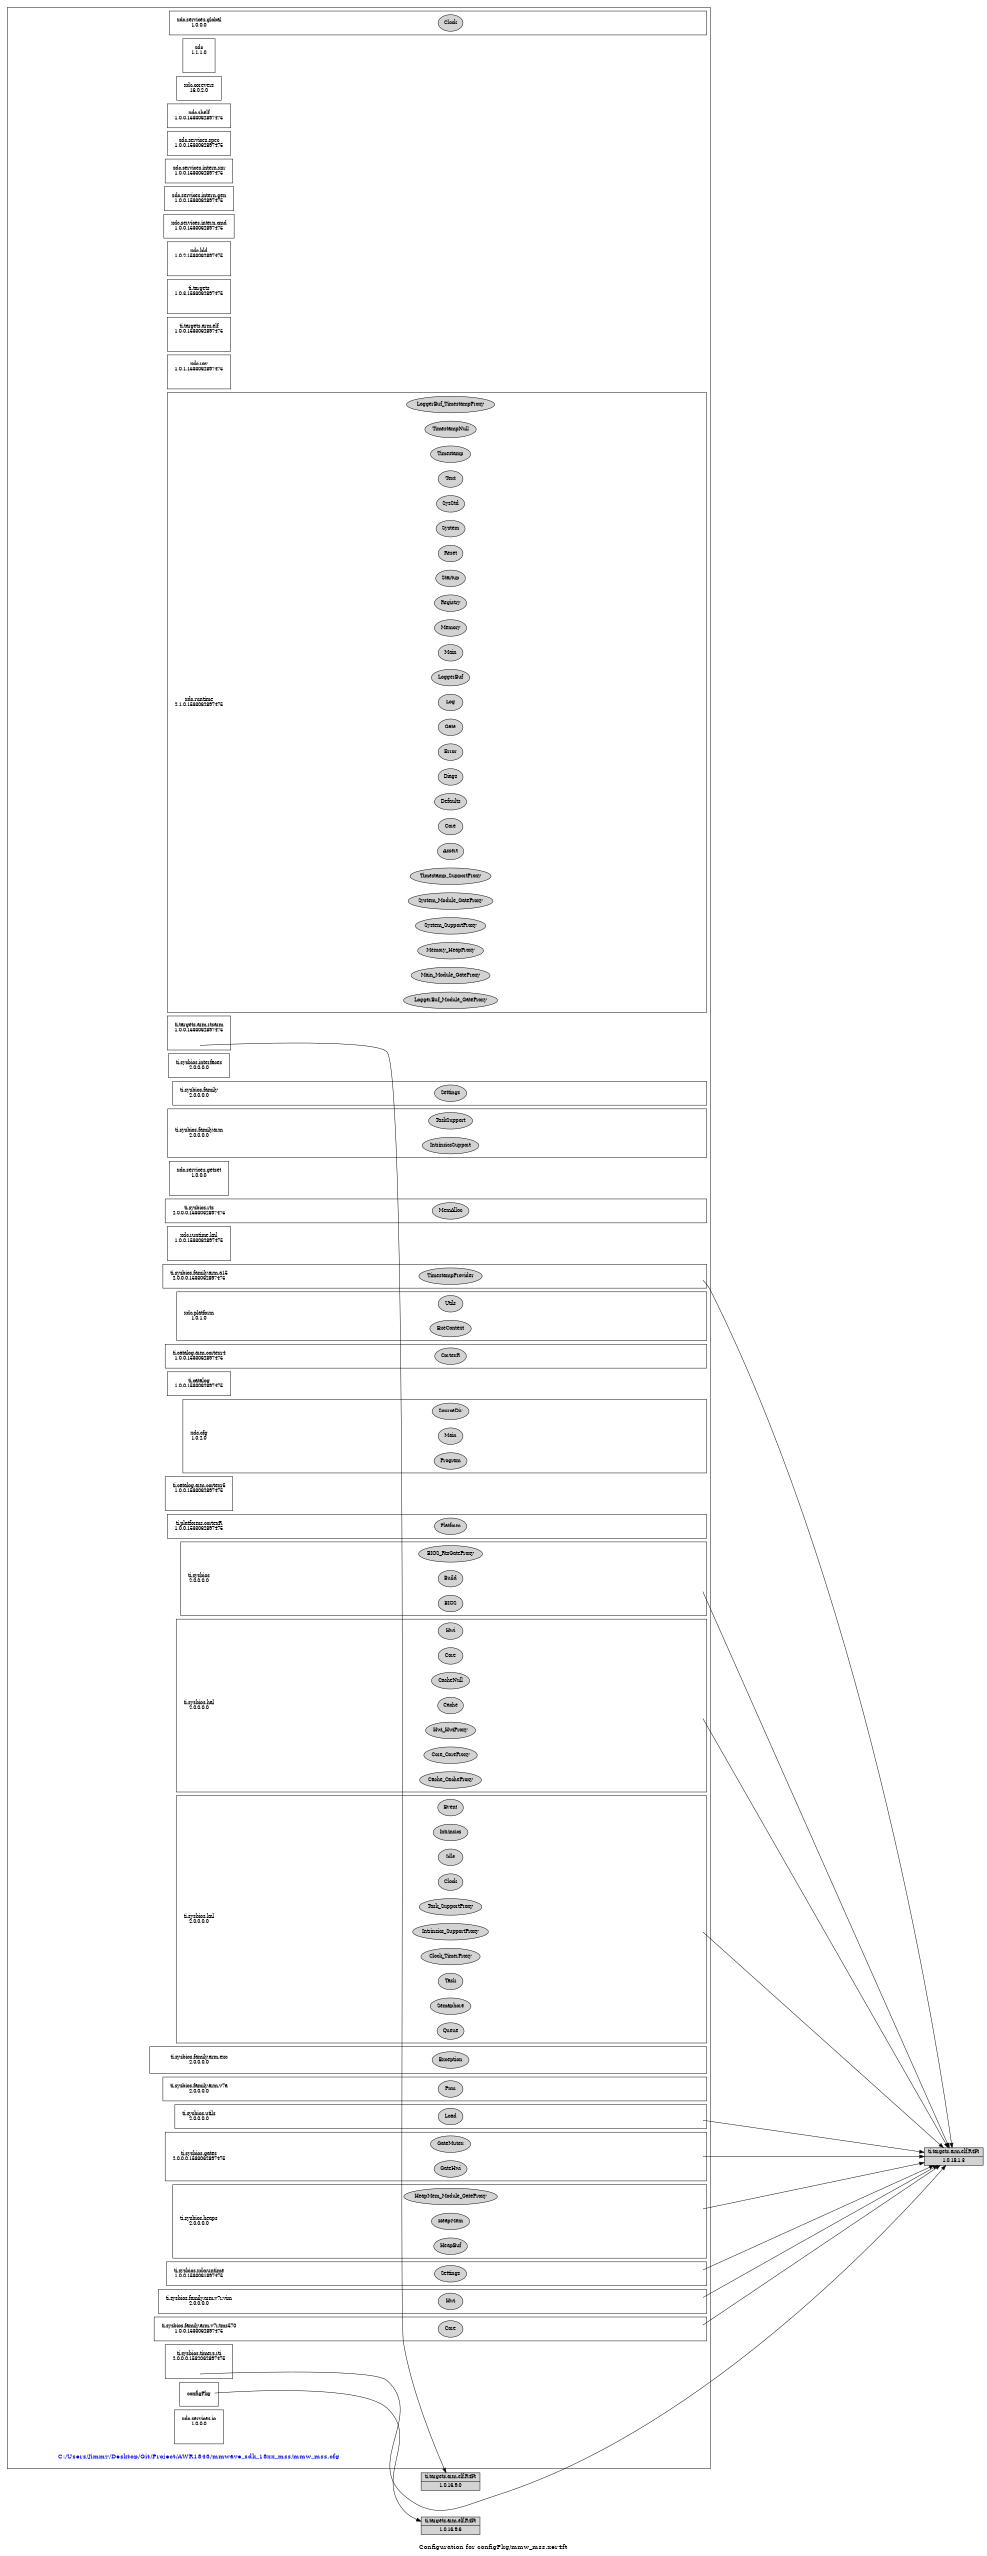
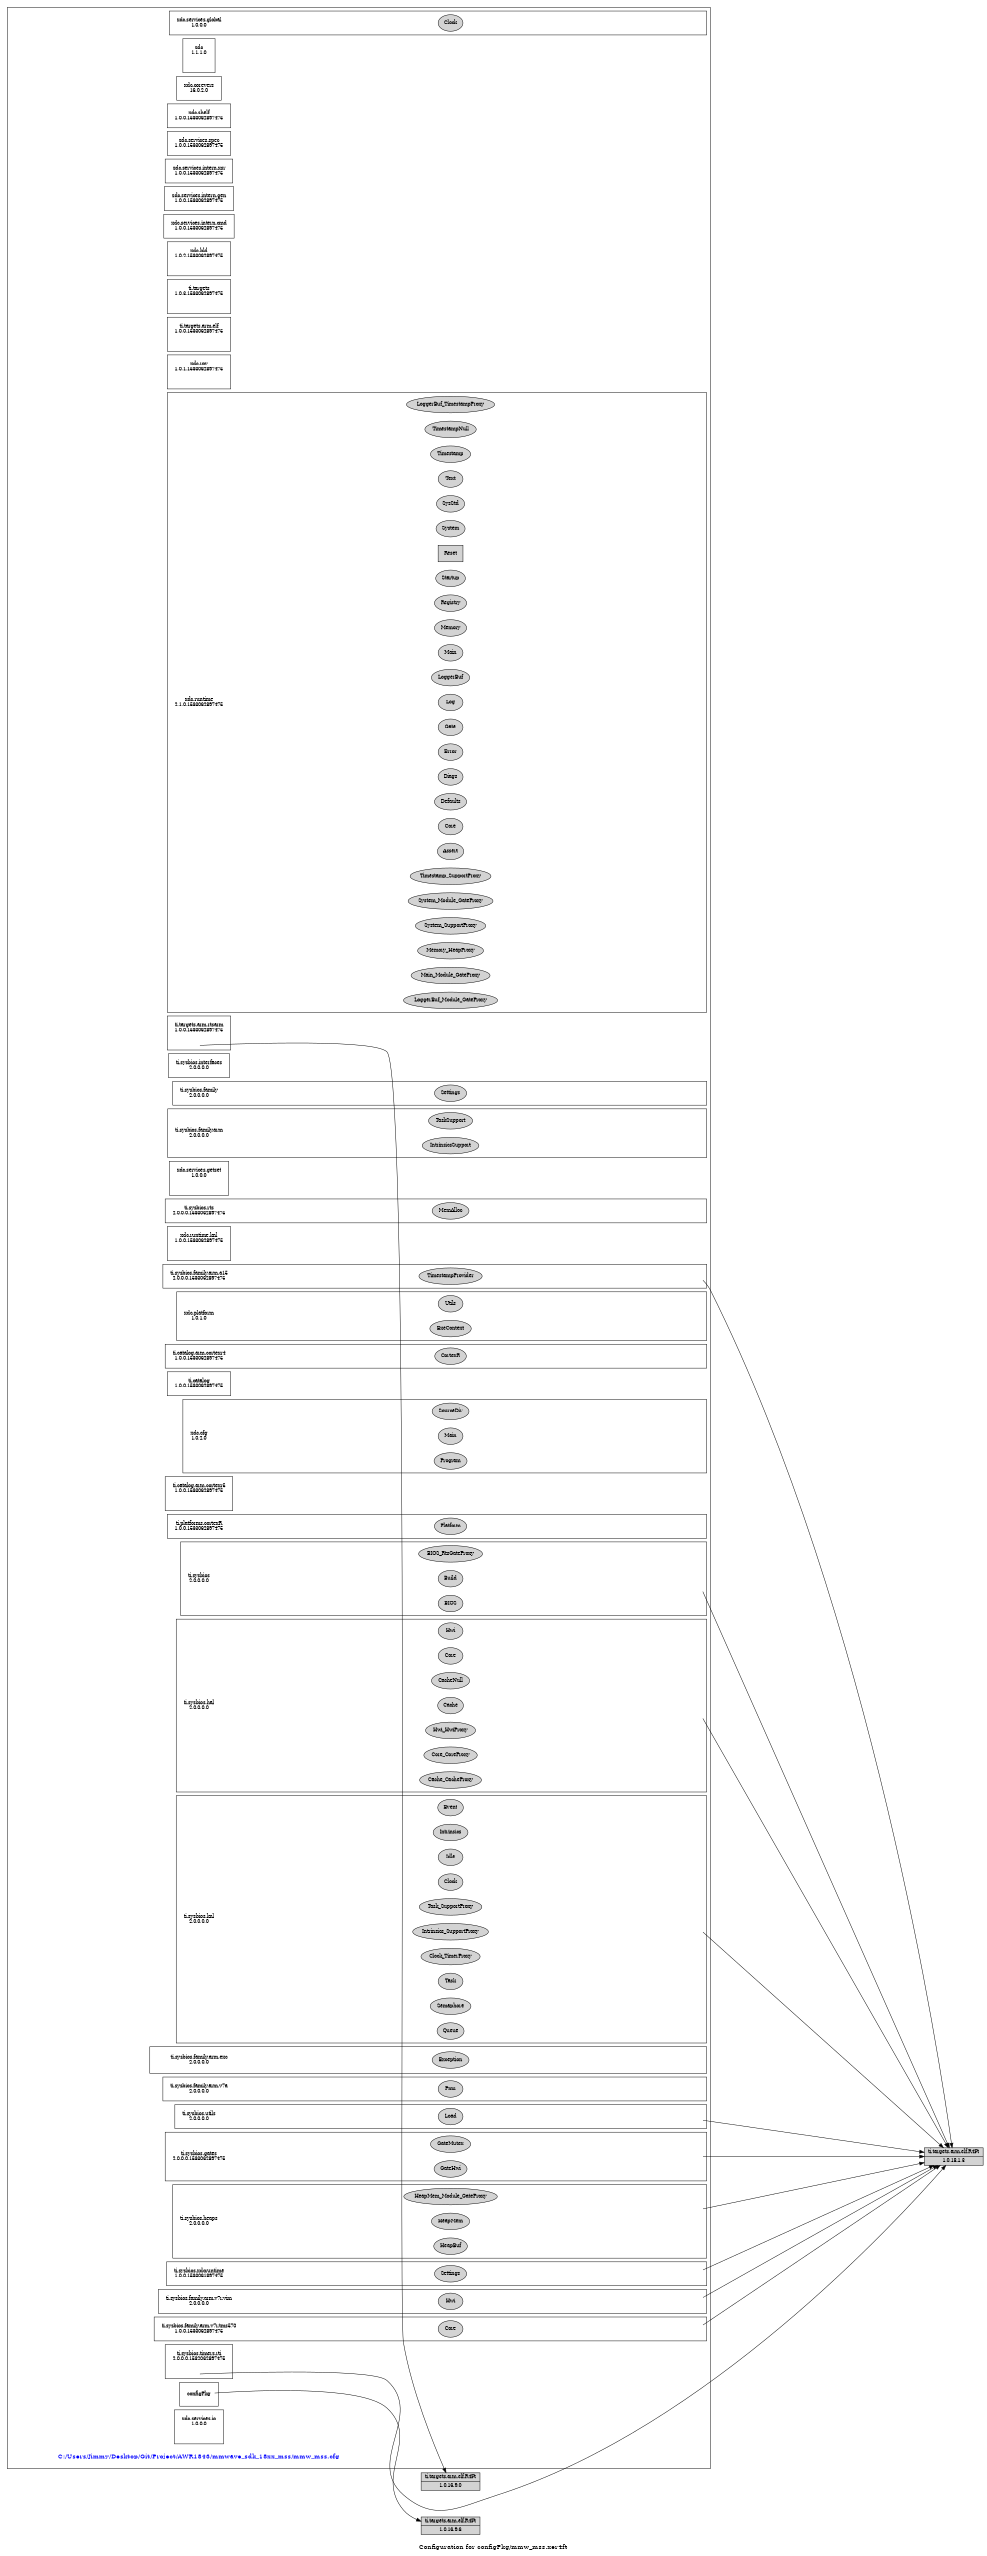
(451, 554) -> (451, 554)
